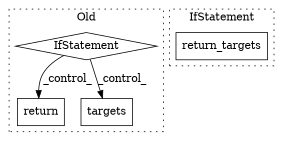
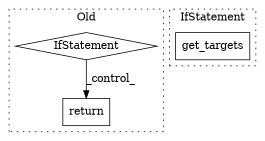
(222, 46) -> (213, 46)
(107, 112) -> none
